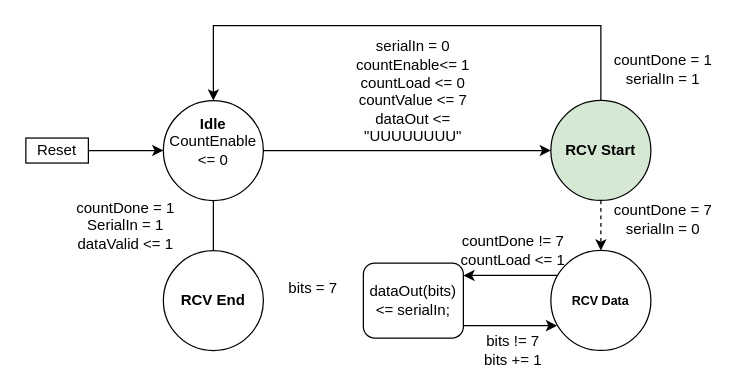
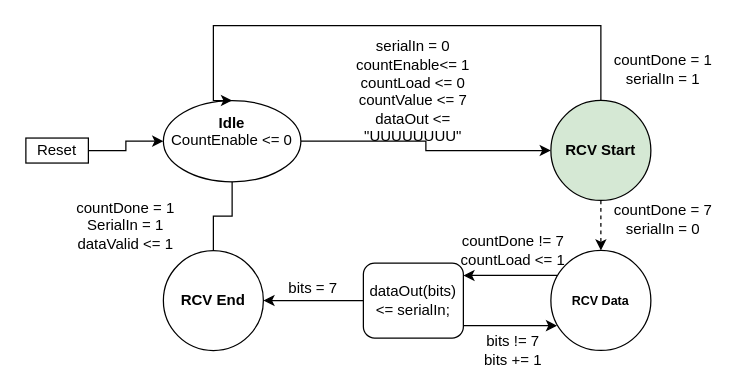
(213, 151) -> (232, 141)
none -> (317, 301)
